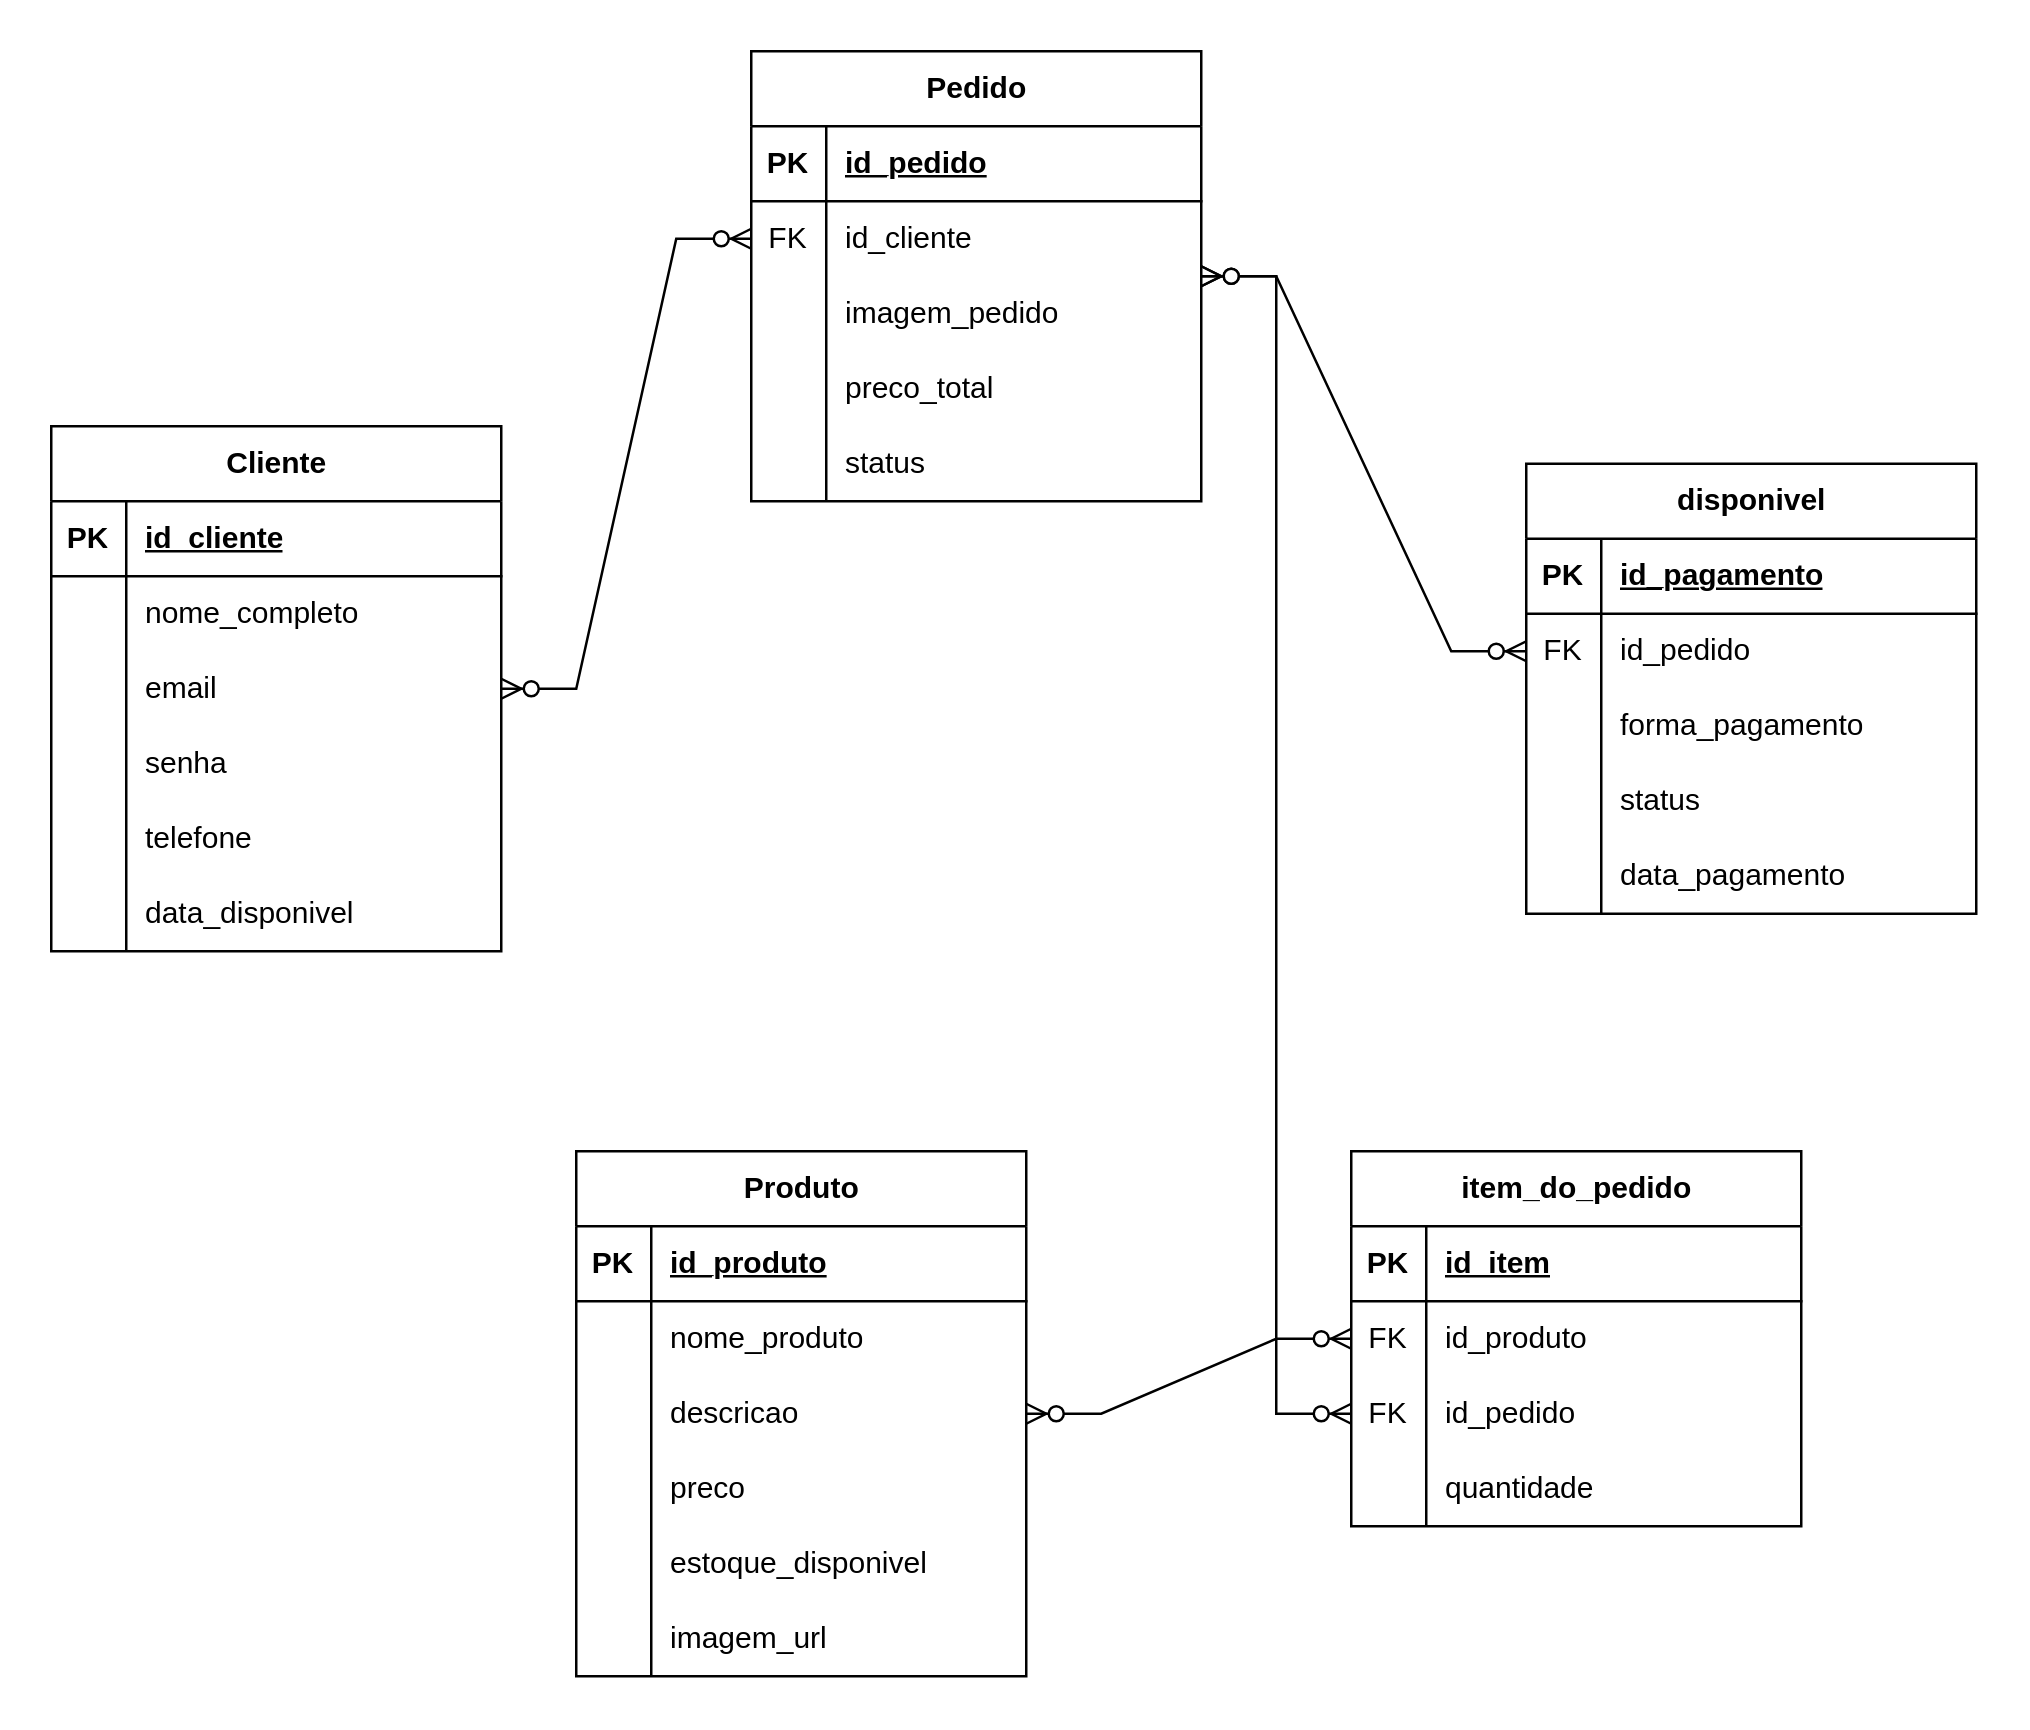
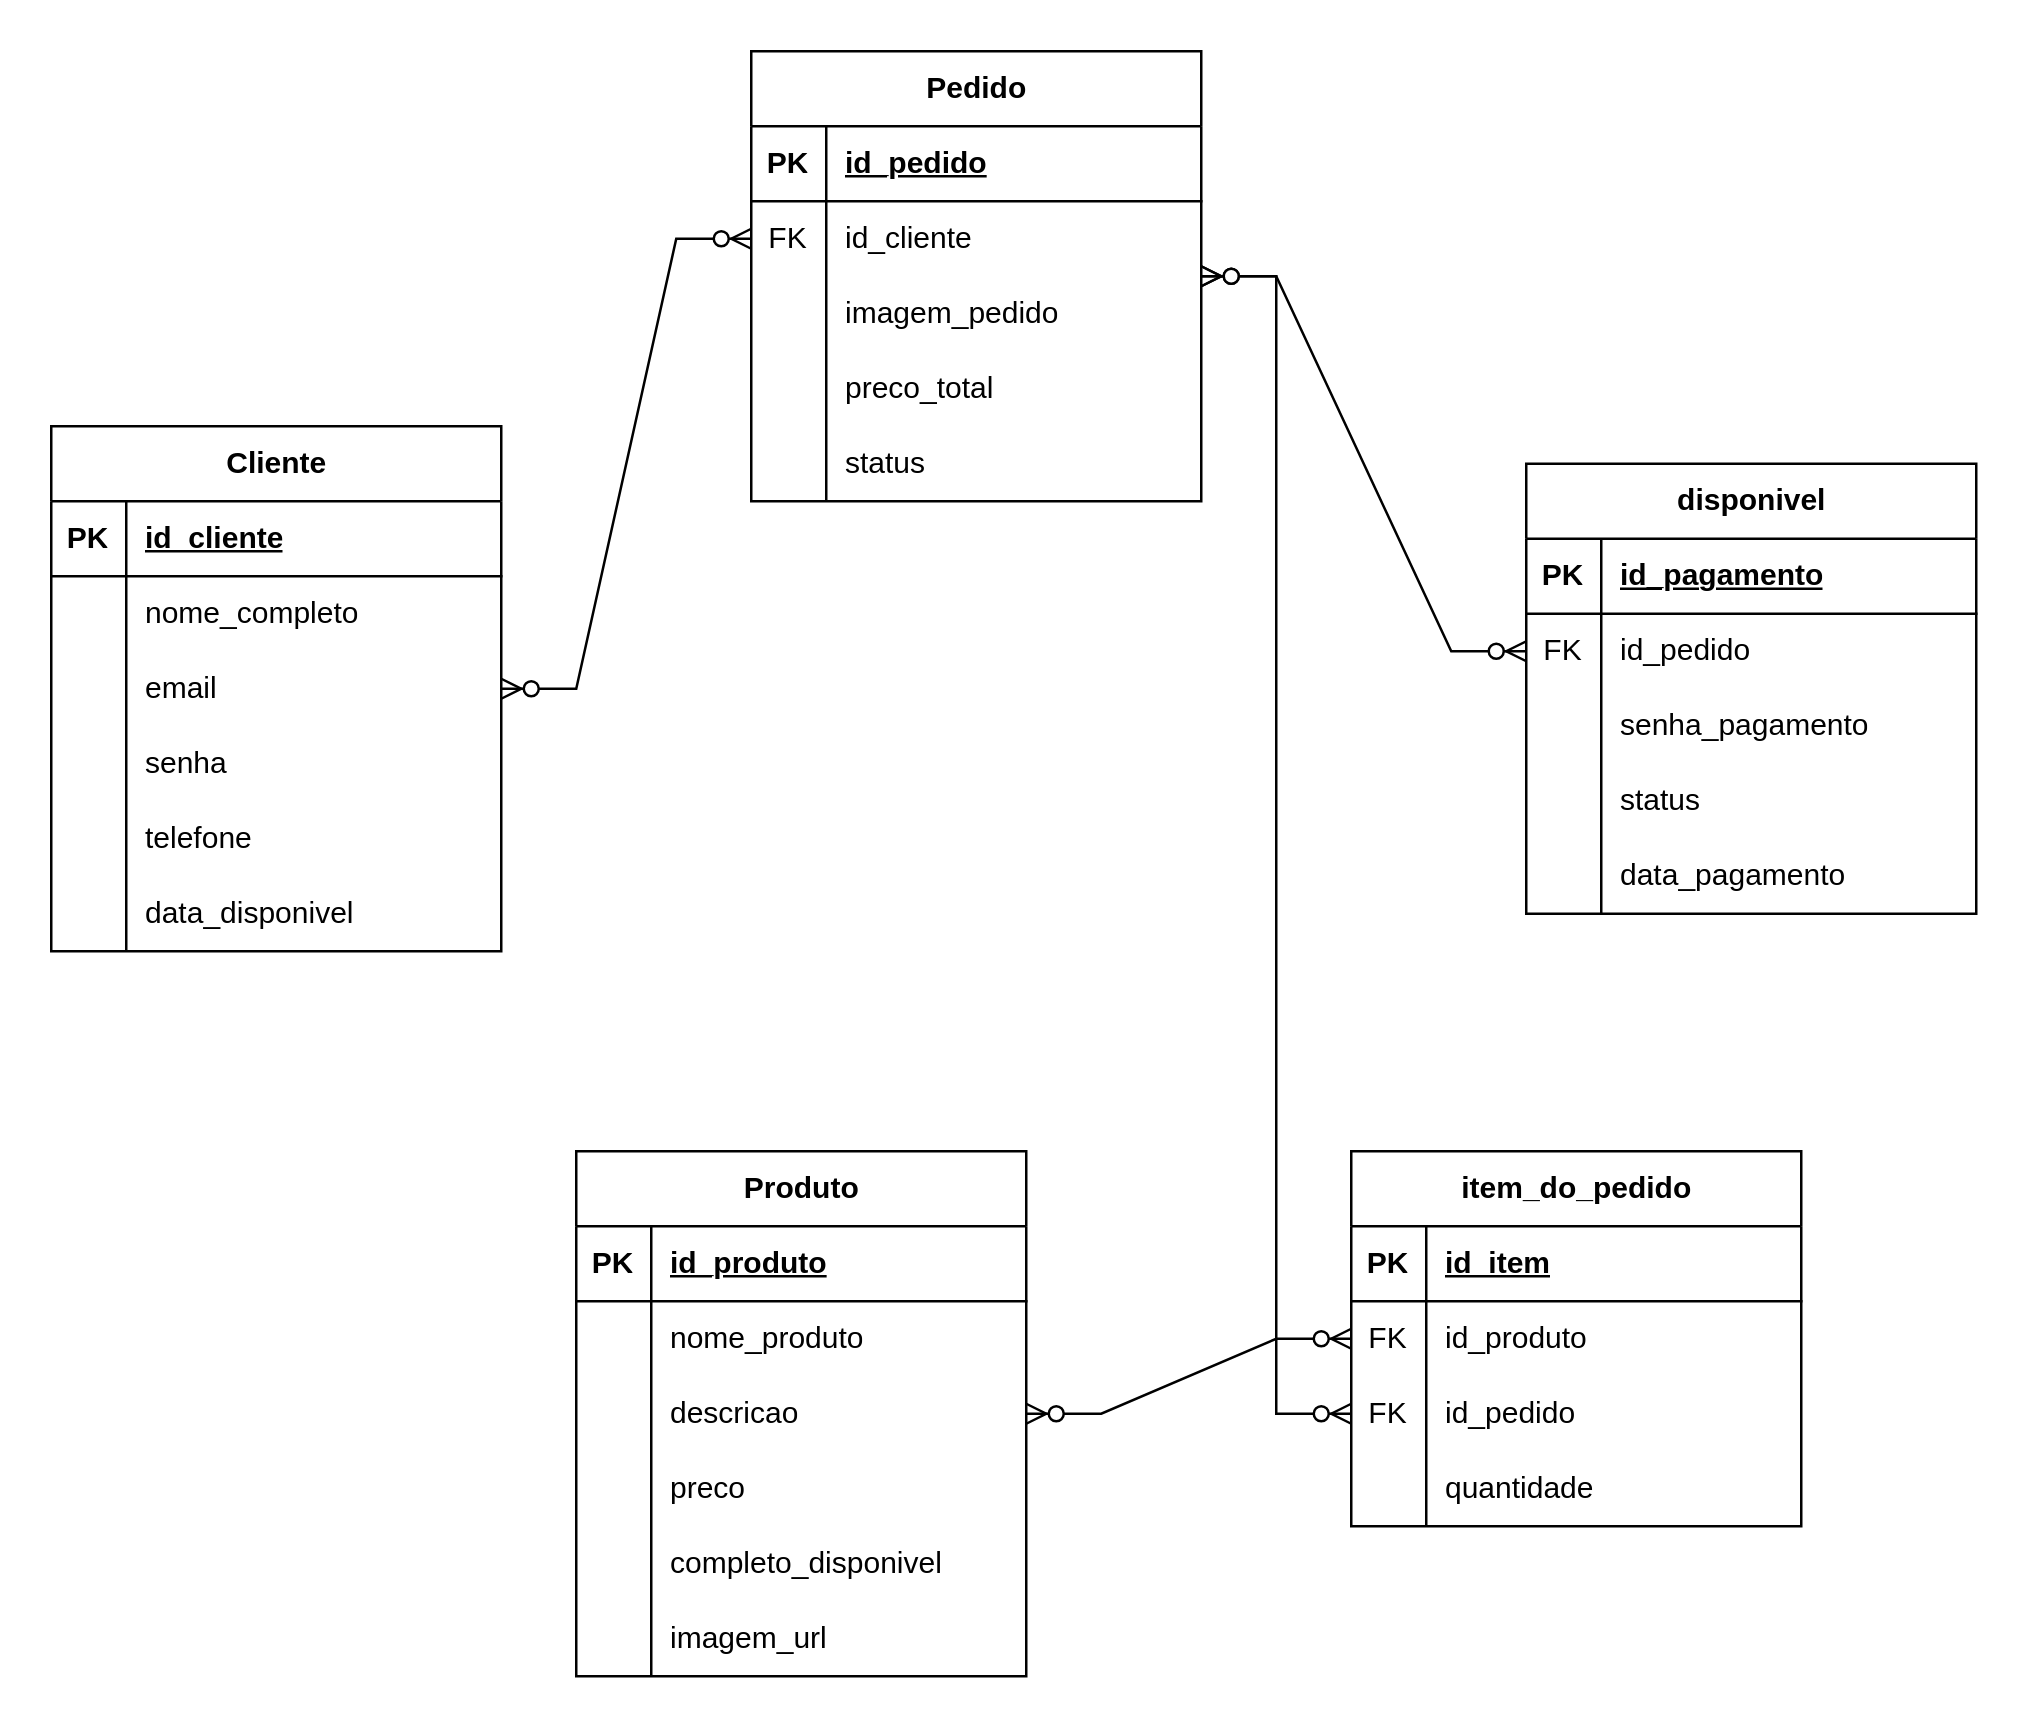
(1747, 726) -> (1747, 726)
(811, 1564) -> (815, 1564)
